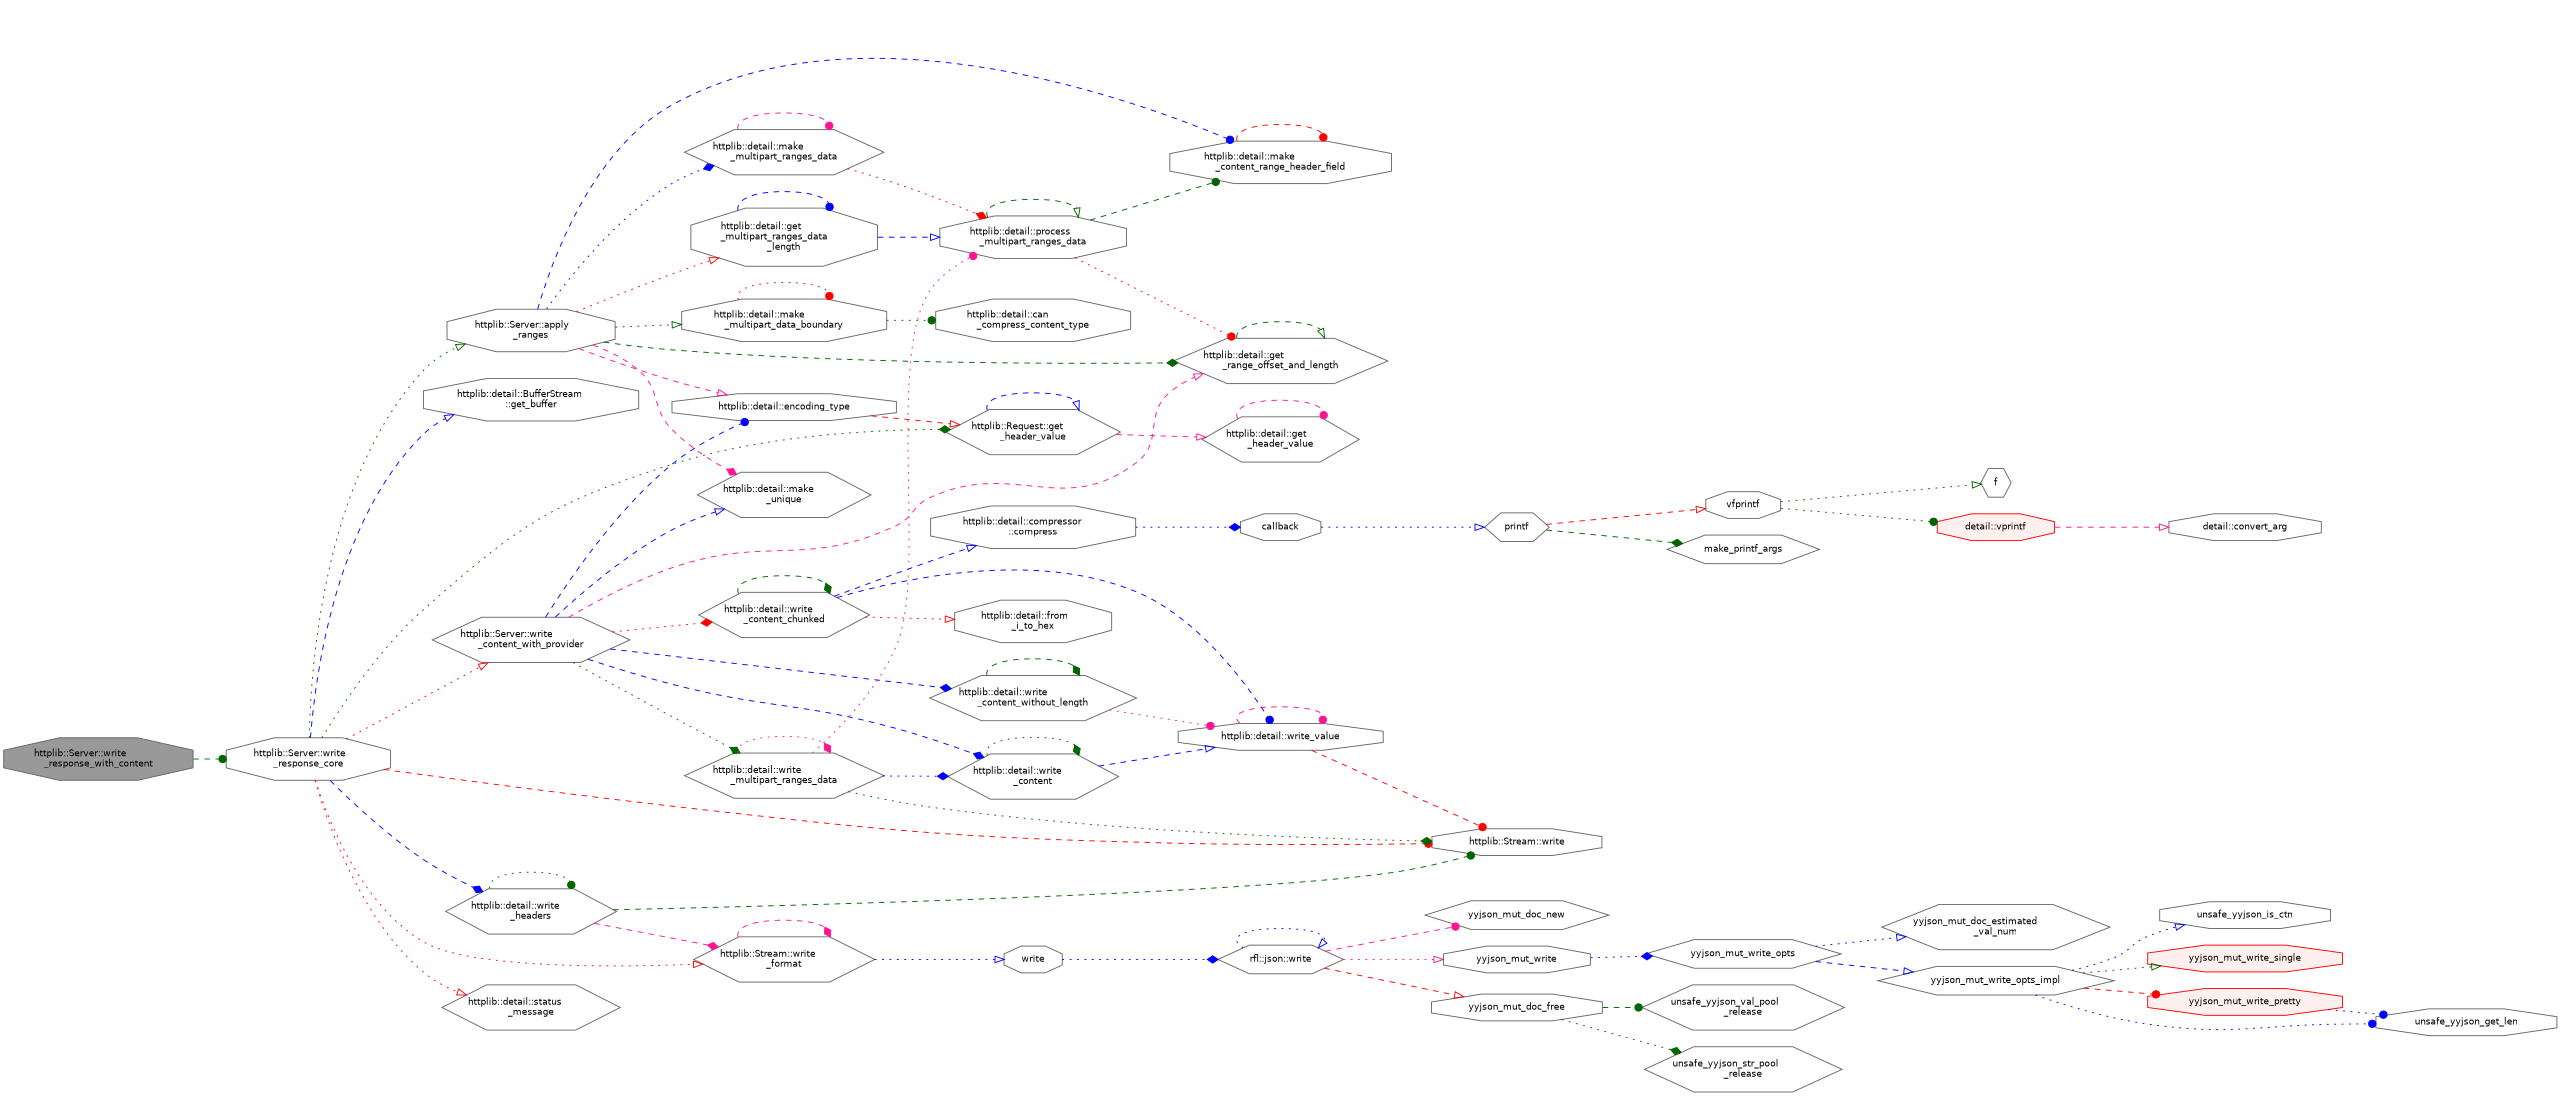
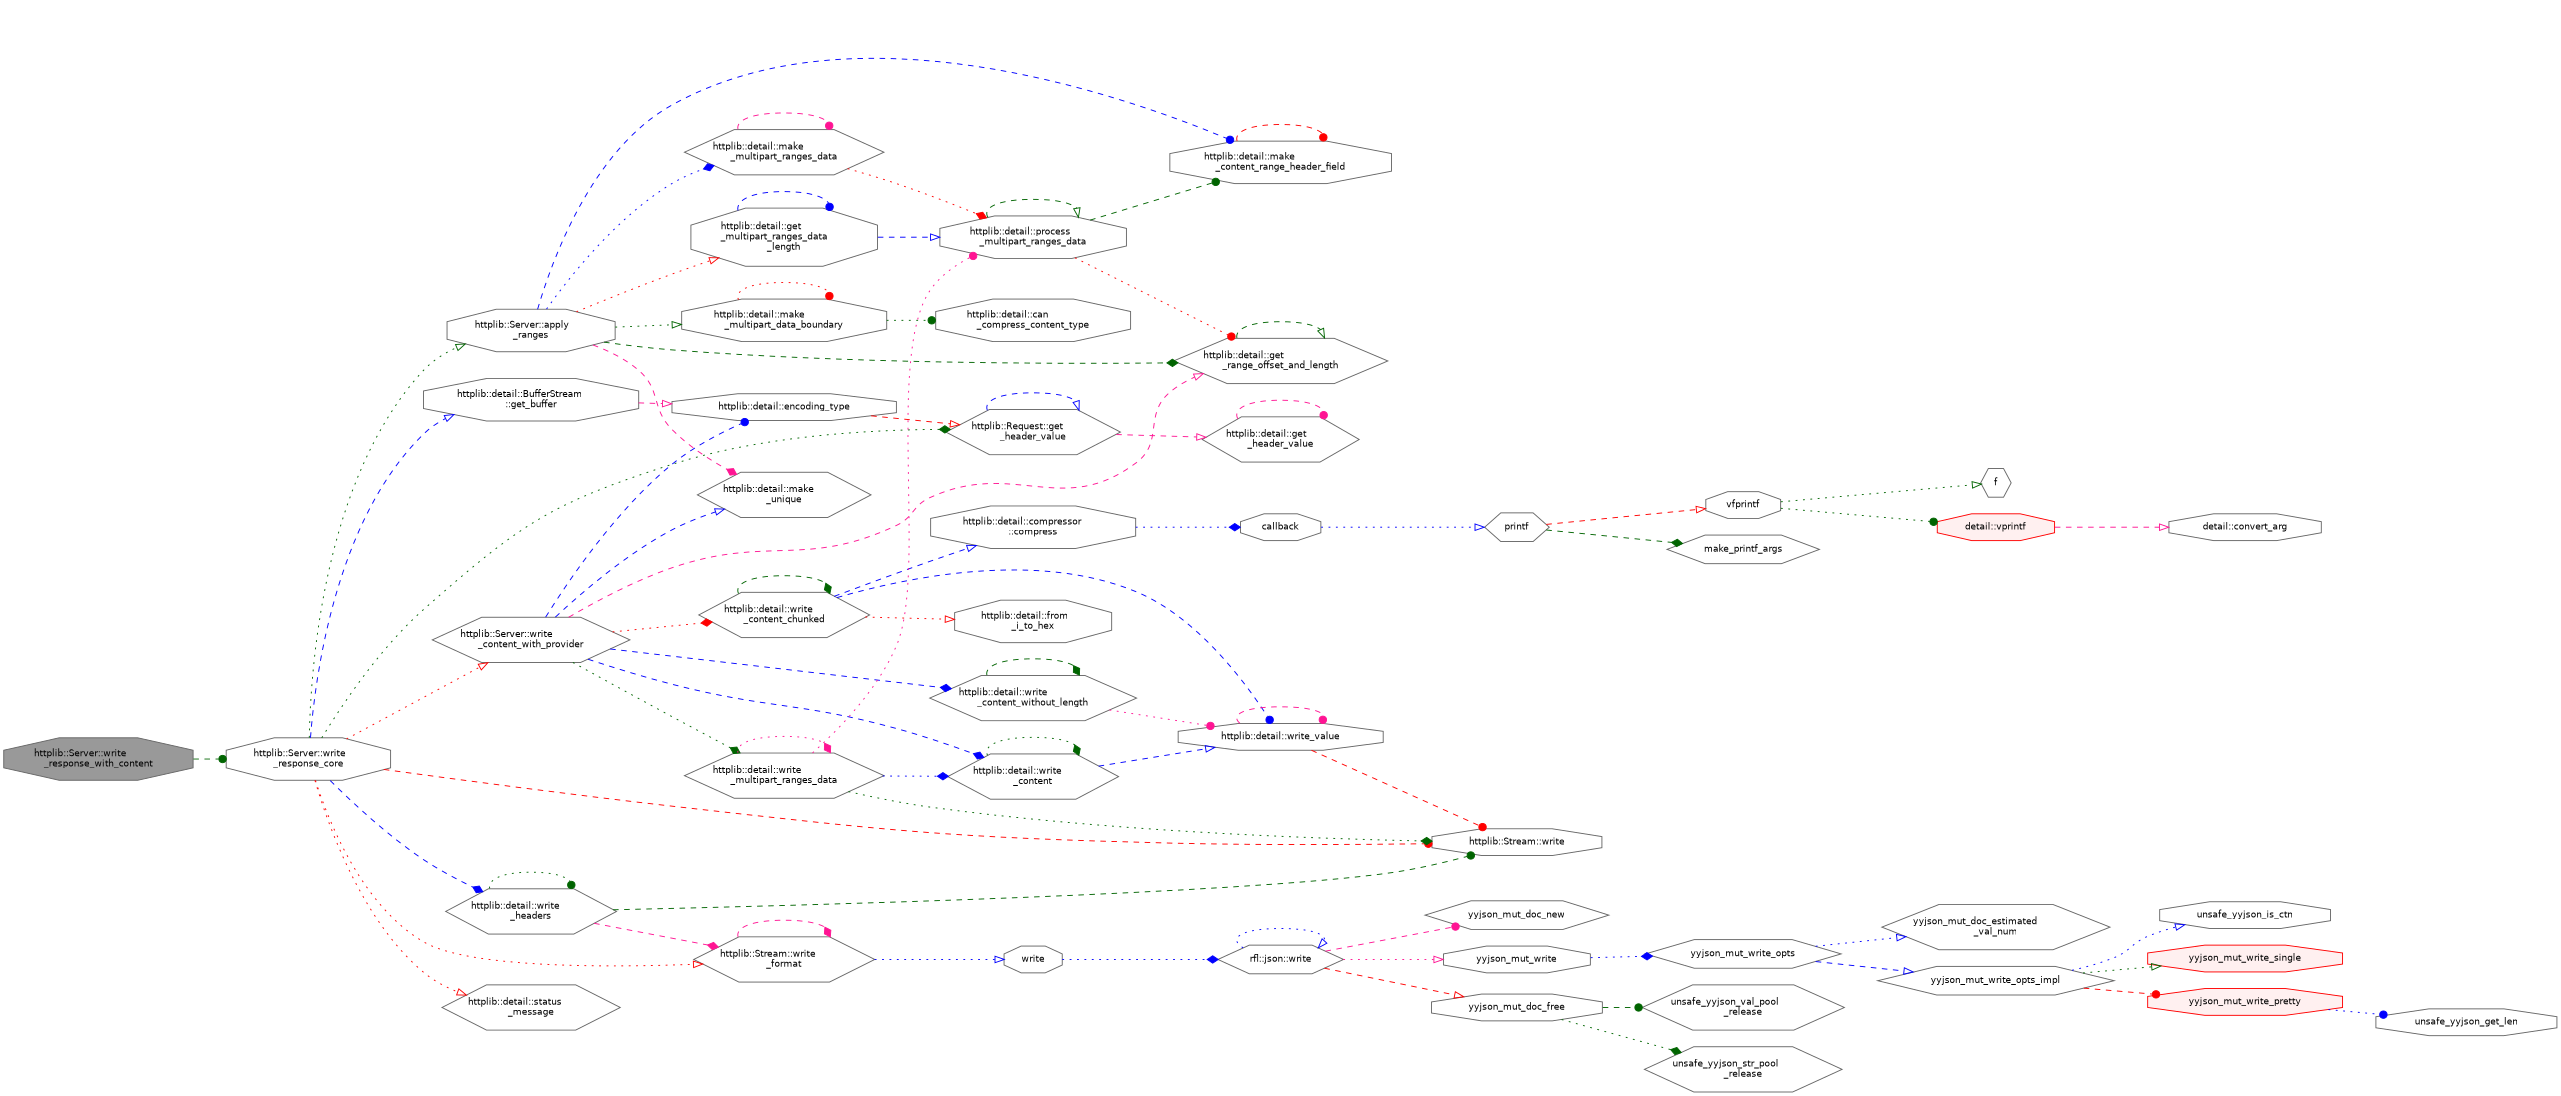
(651, 374) -> (650, 403)
(2200, 1029) -> none
